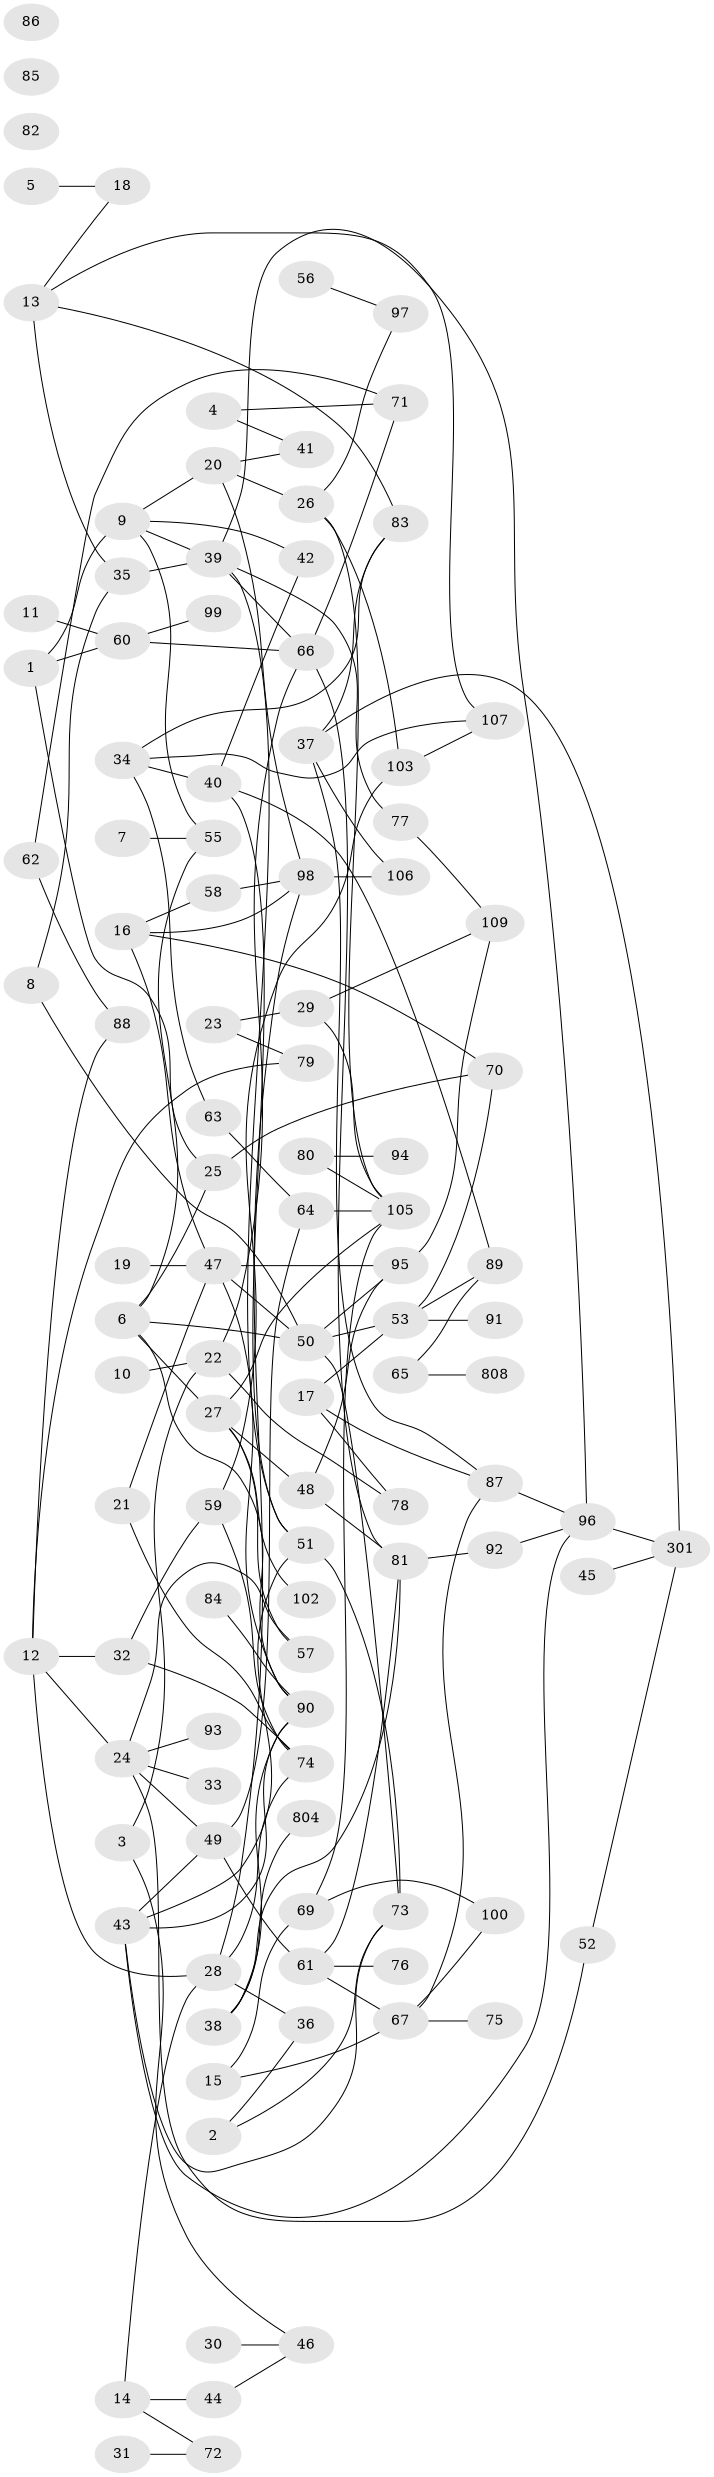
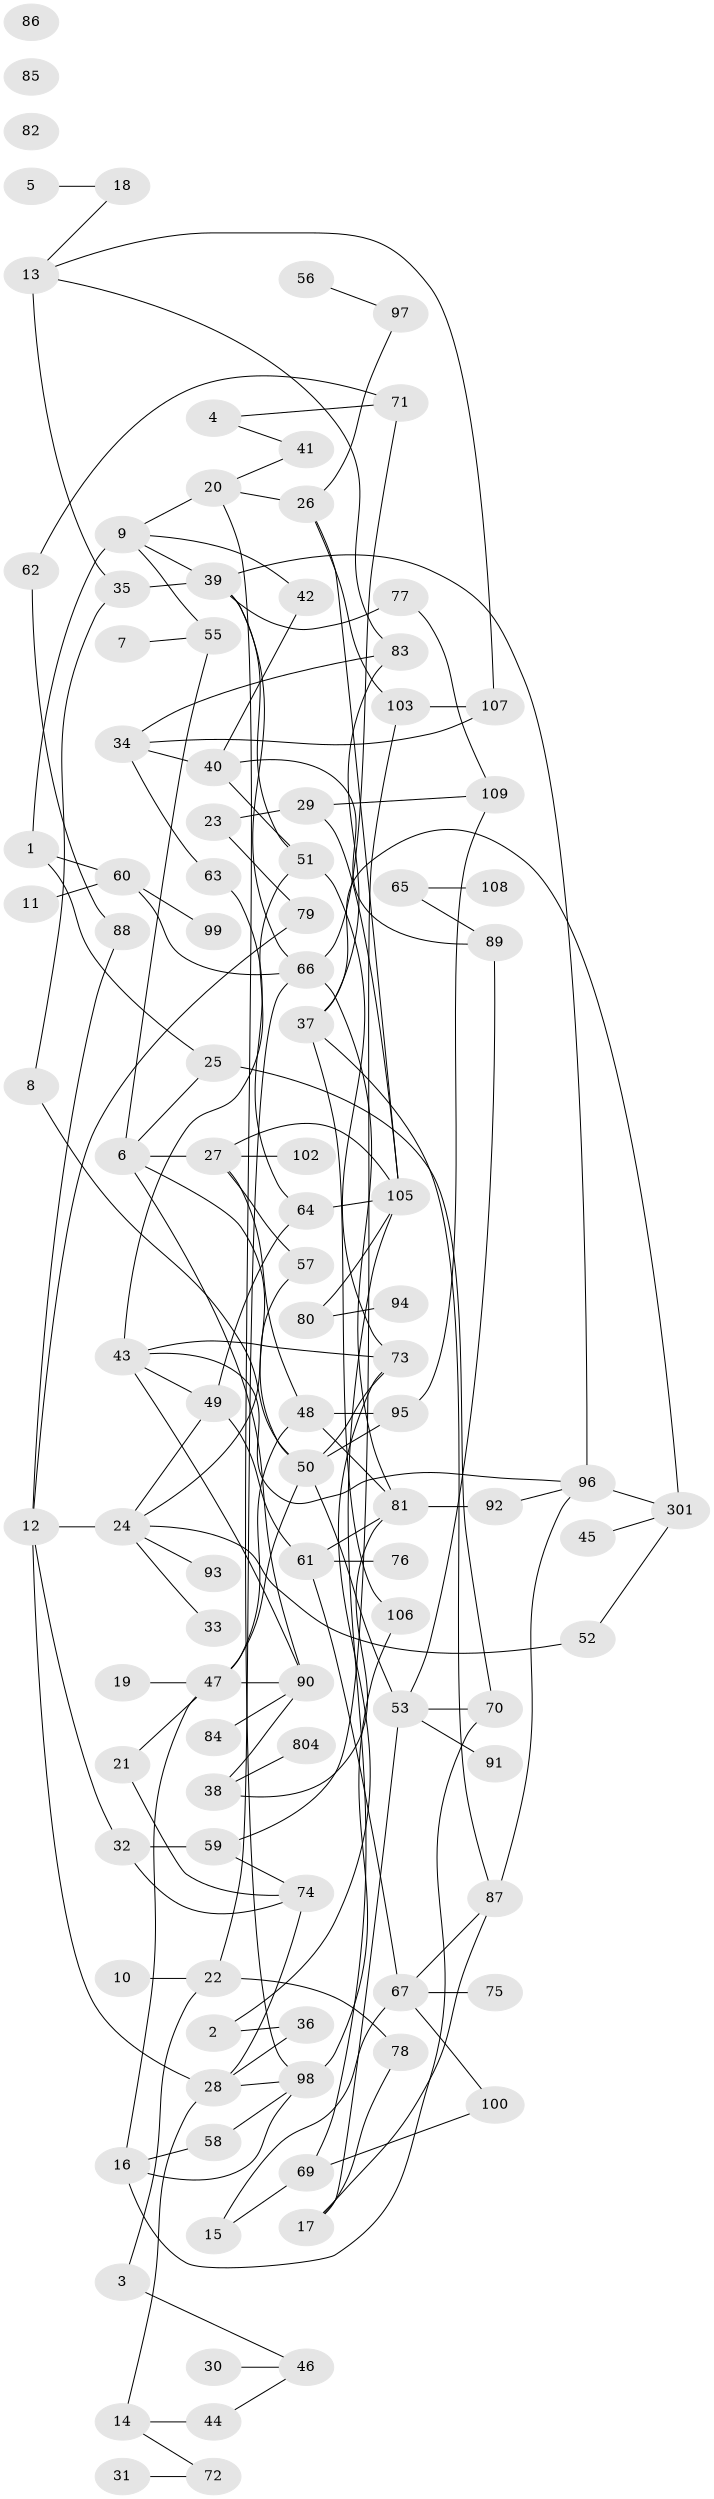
(307, 1266) -> (259, 1548)
(495, 1375) -> (495, 888)
